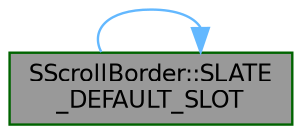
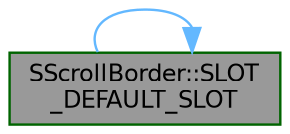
(151, 89) -> (145, 89)
